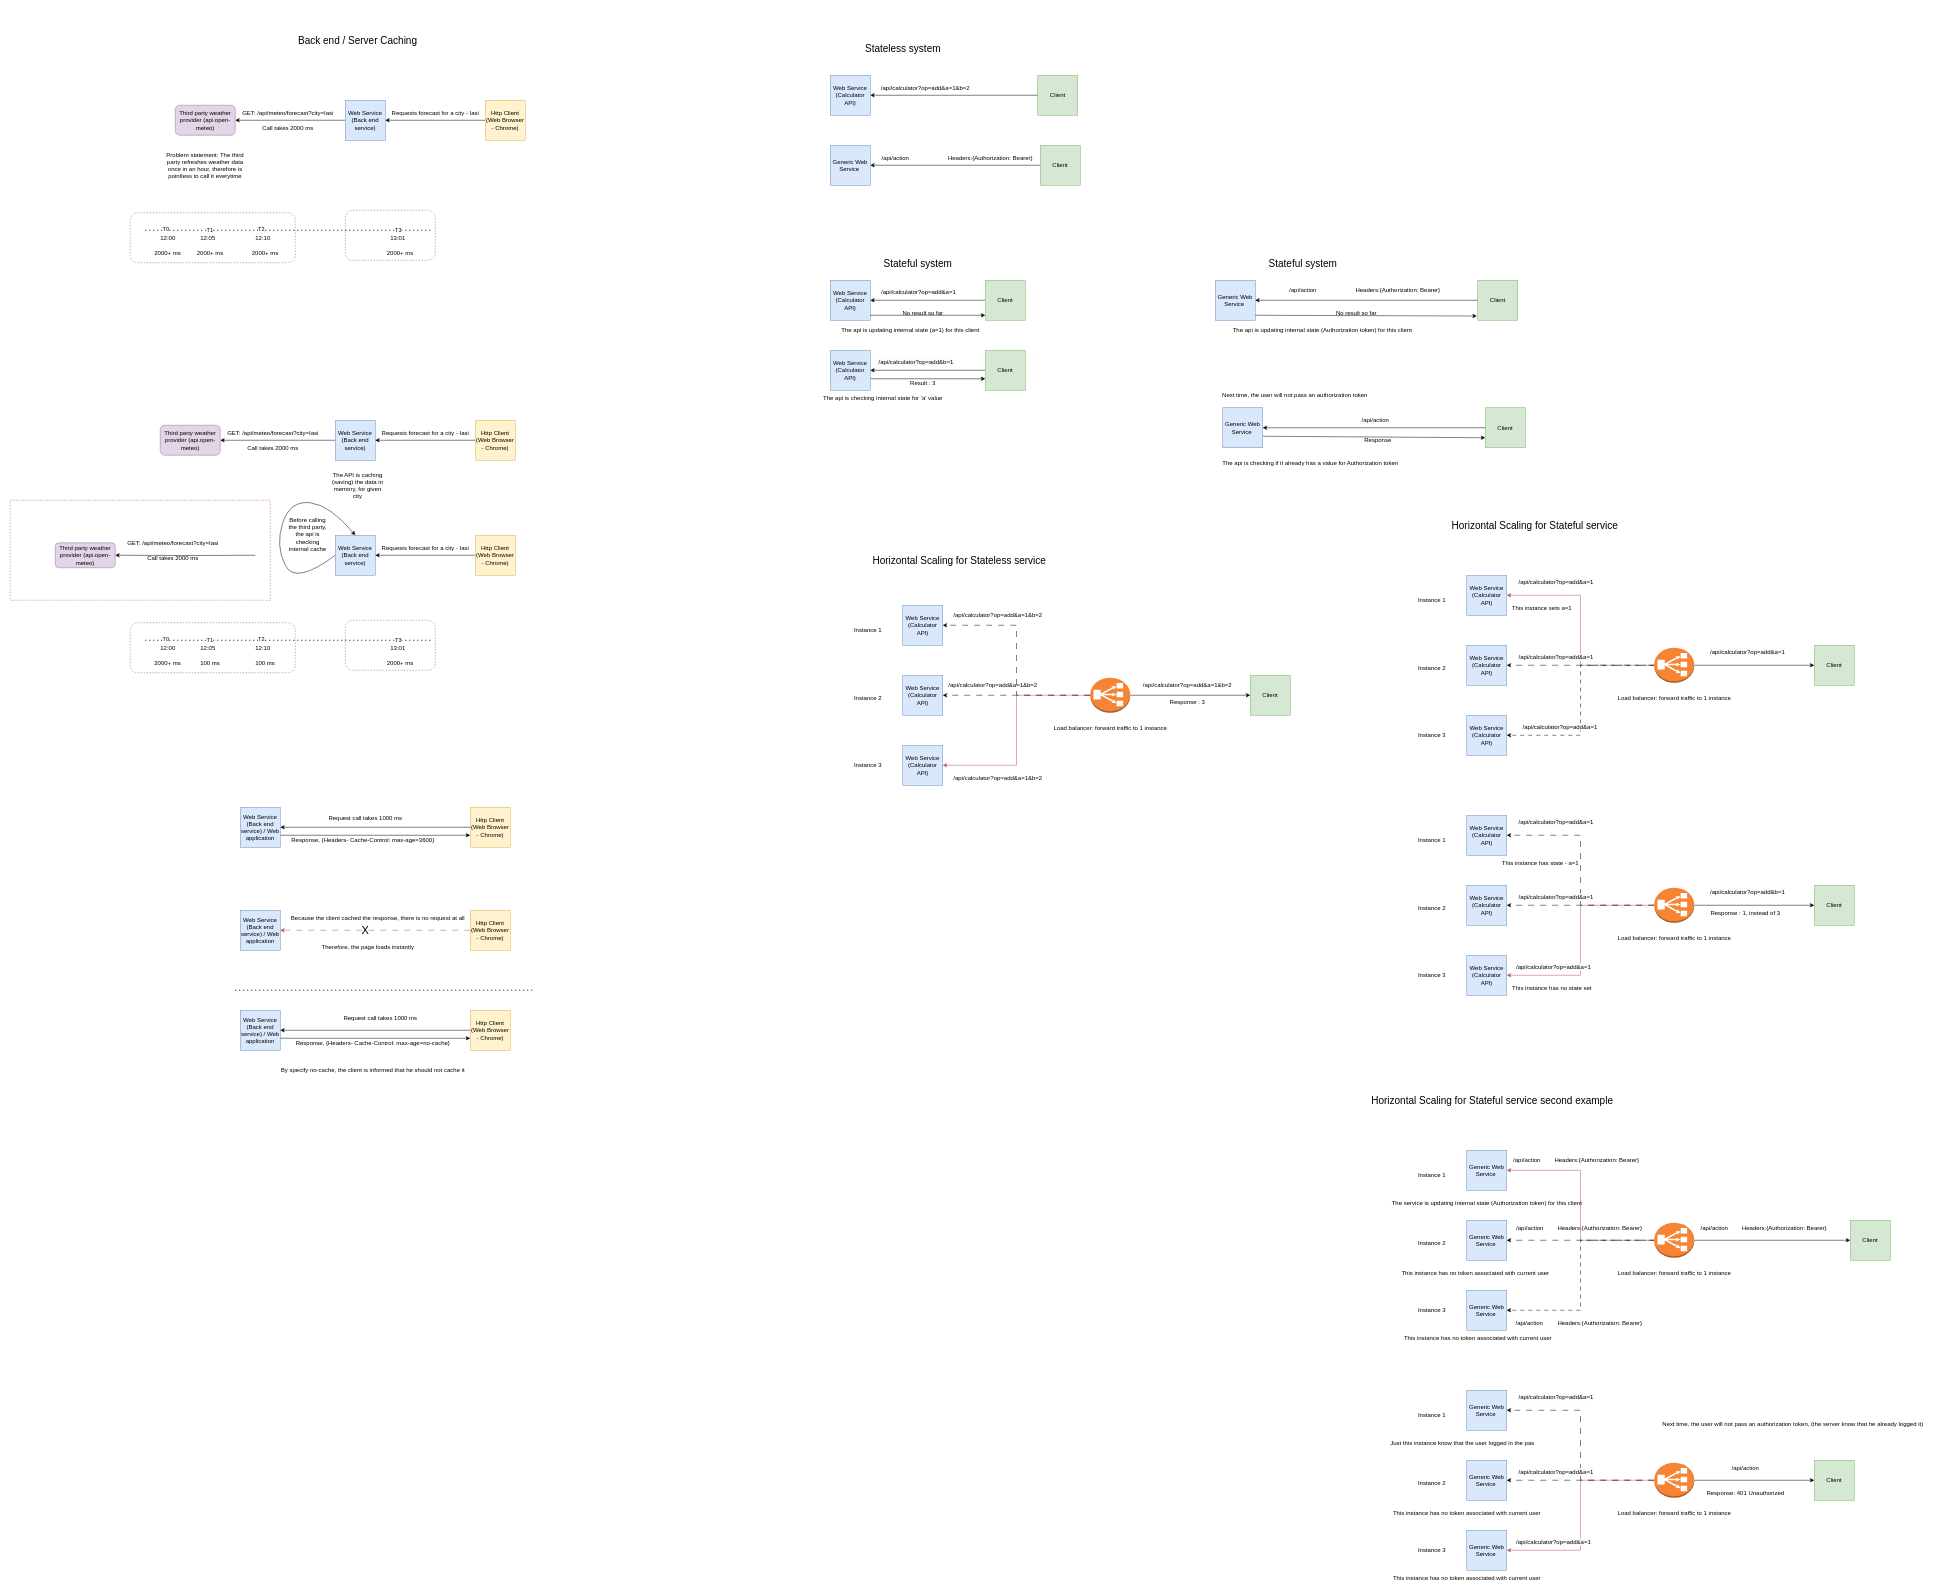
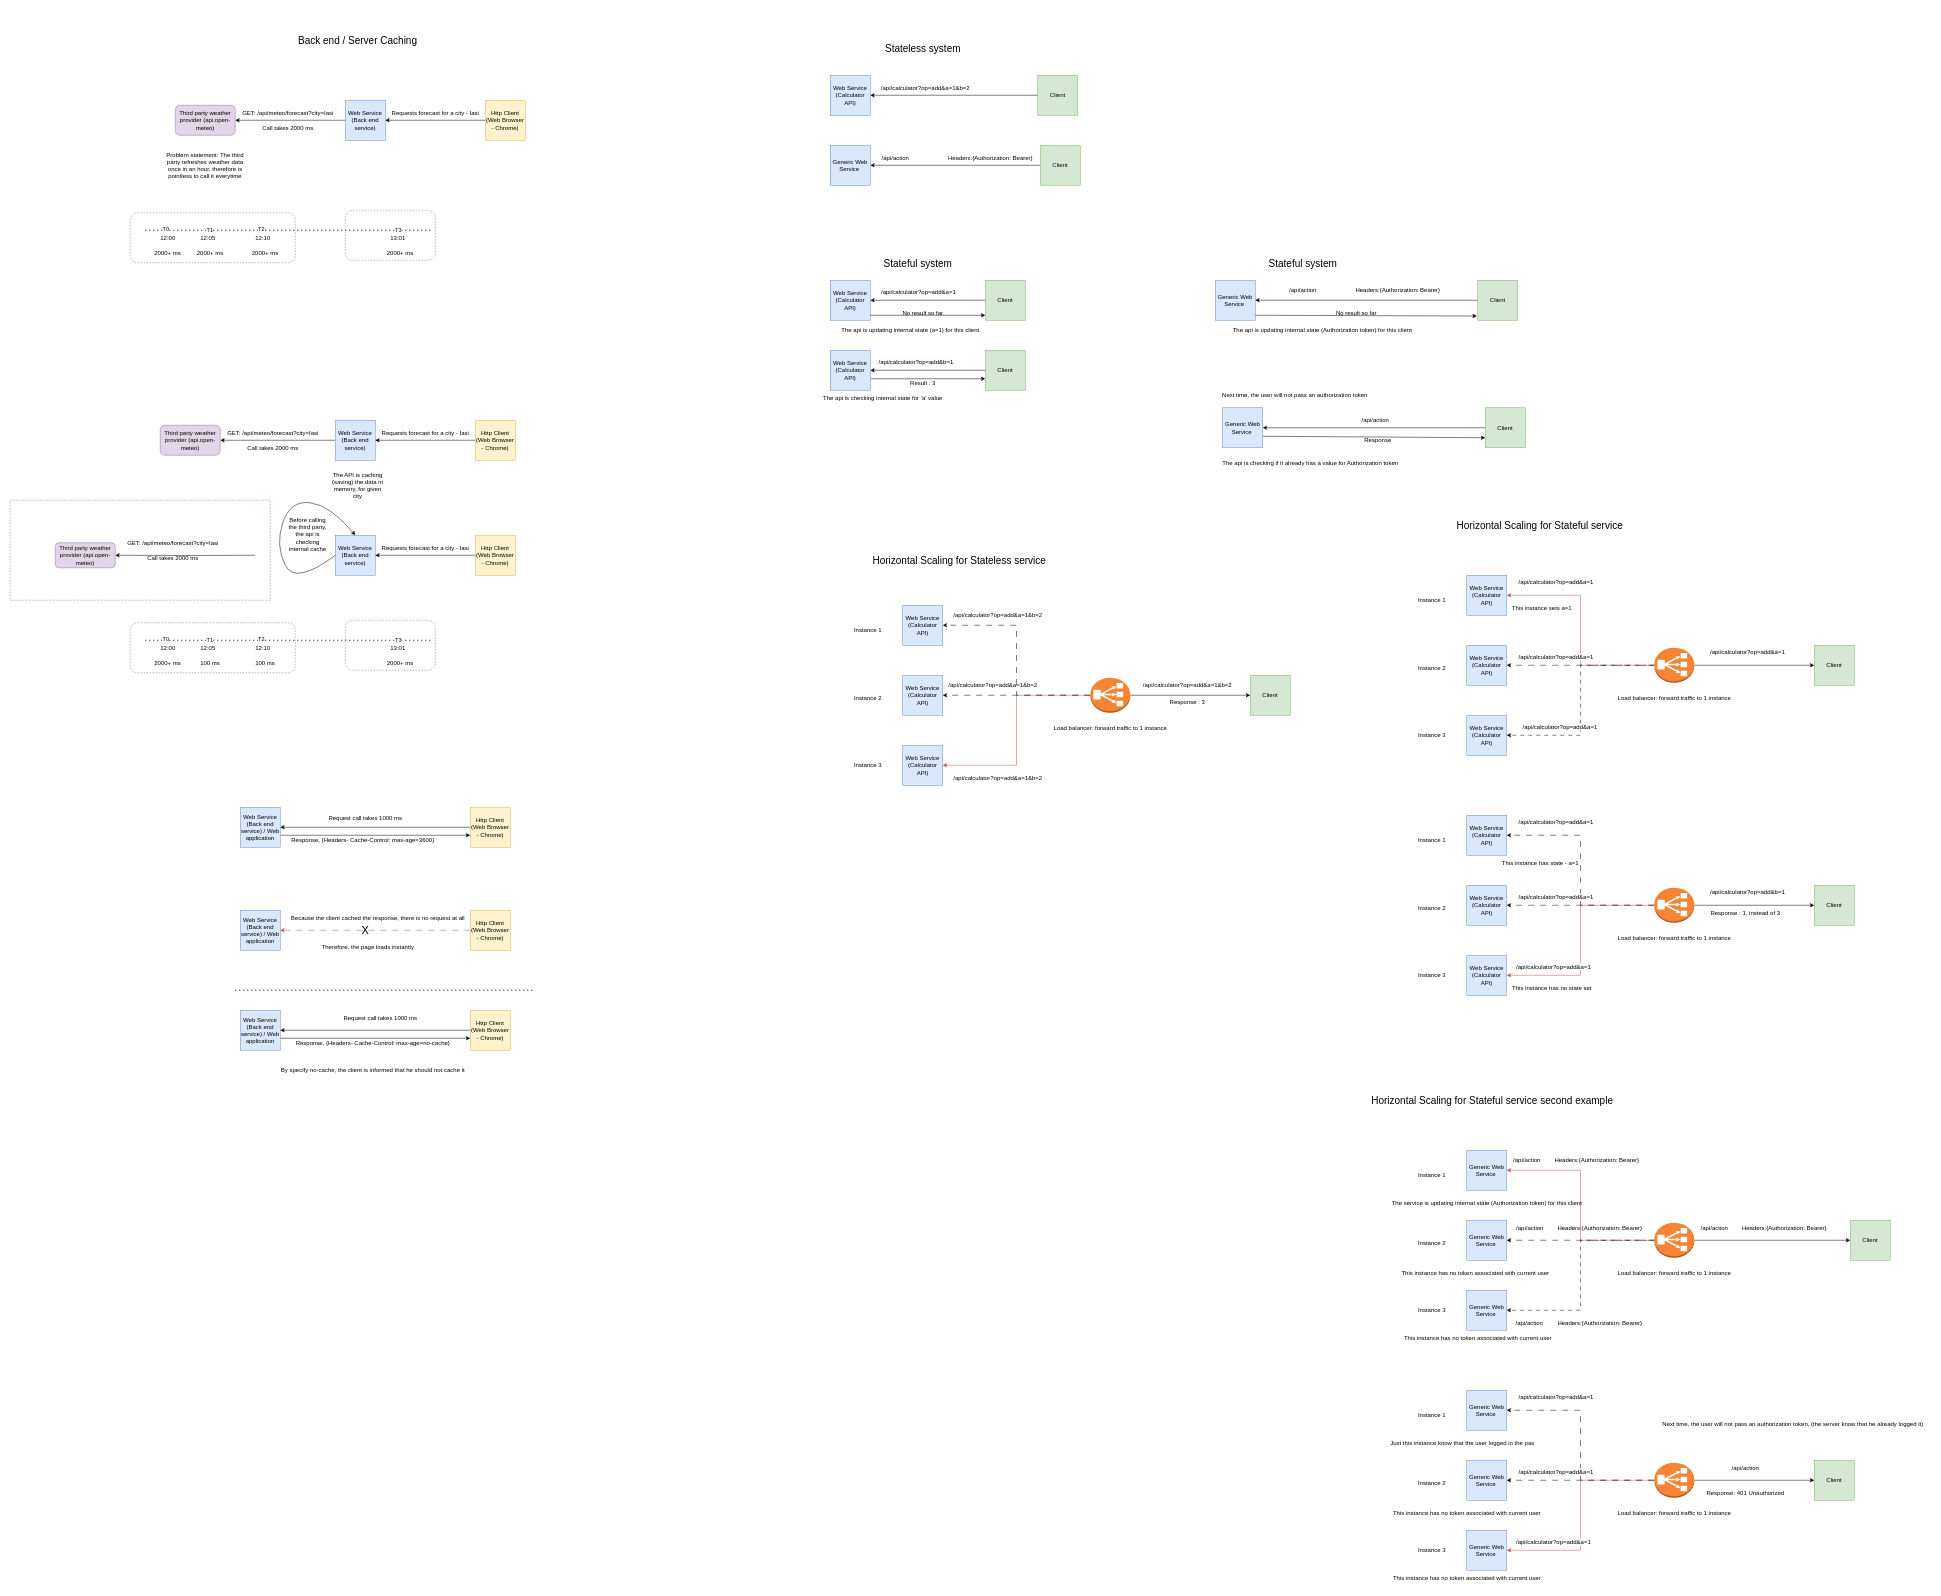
(903, 48) -> (923, 48)
(1533, 525) -> (1538, 525)
